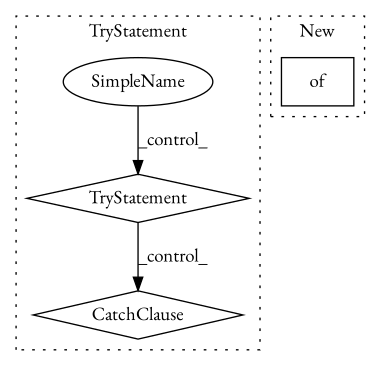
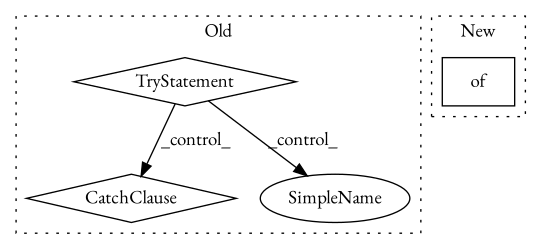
(138, 31) -> (218, 31)
(138, 133) -> (252, 134)
